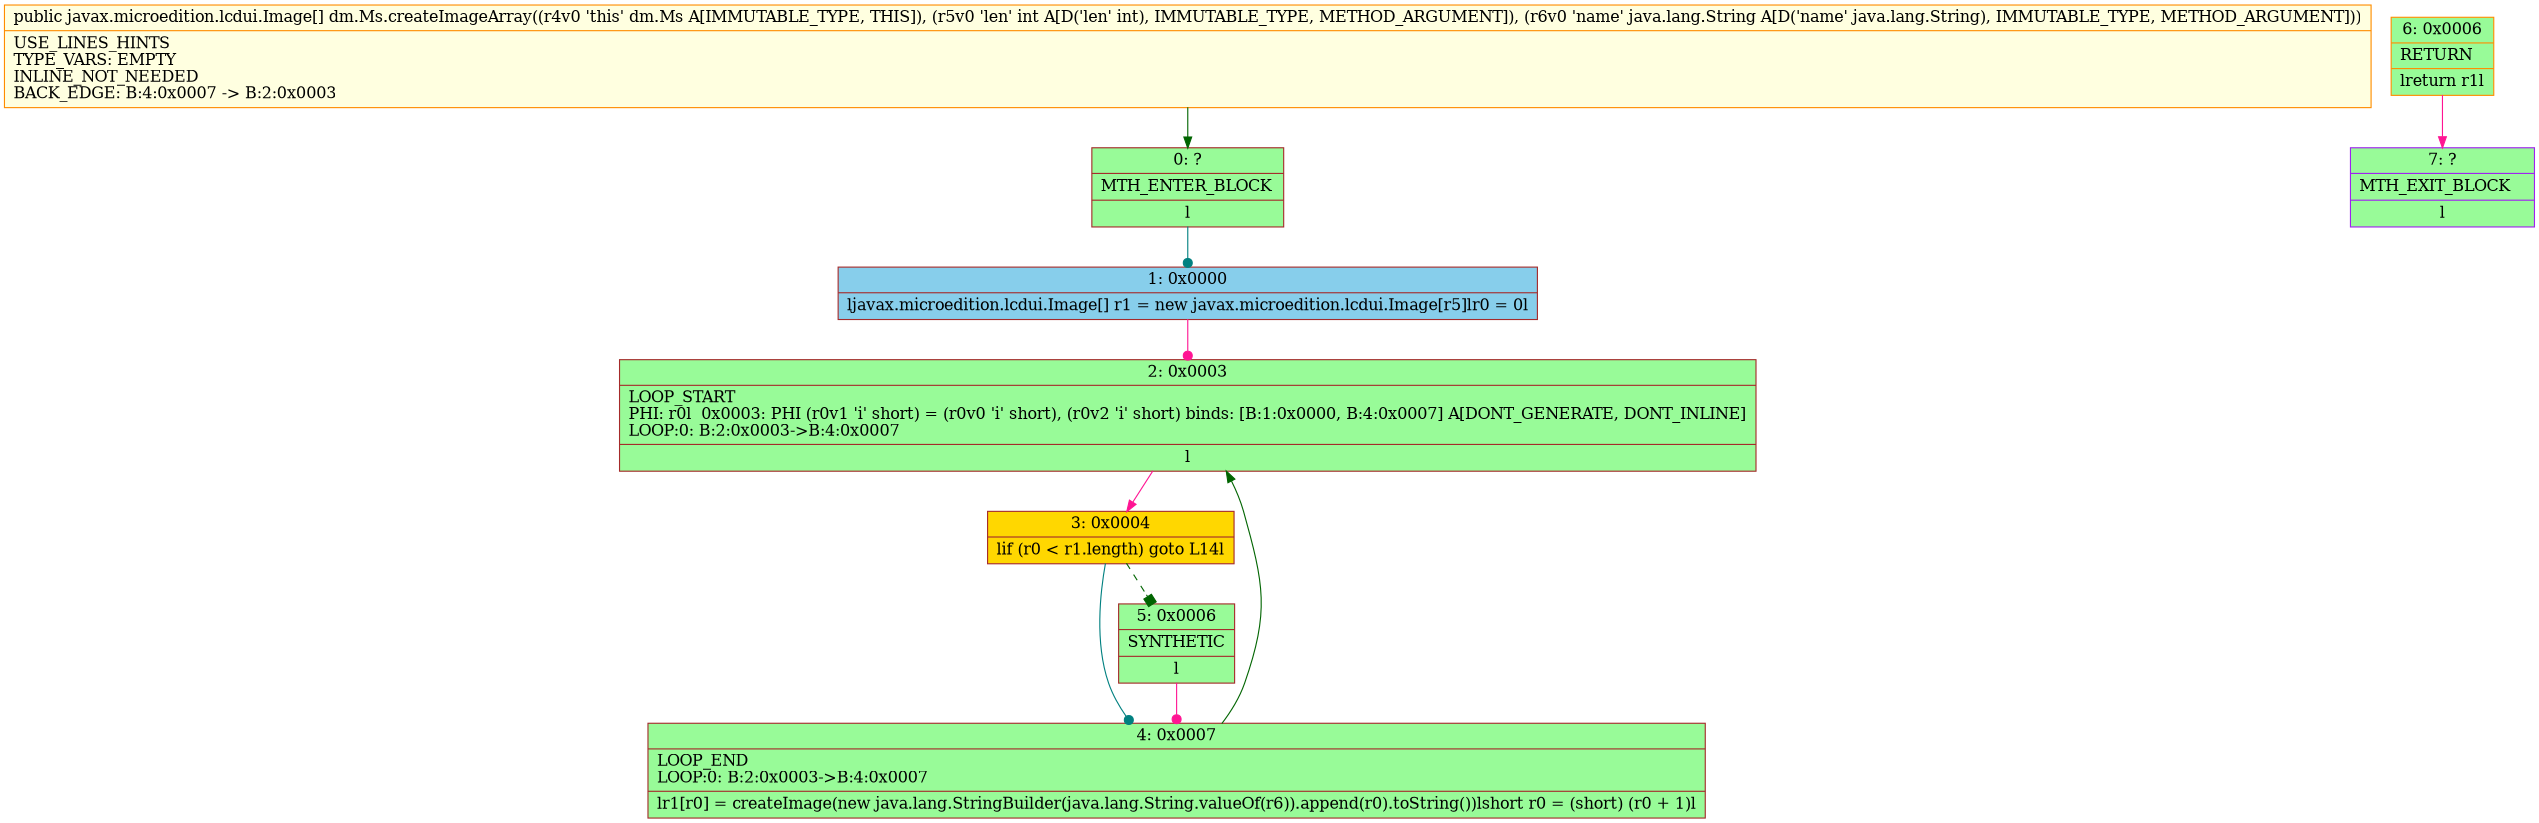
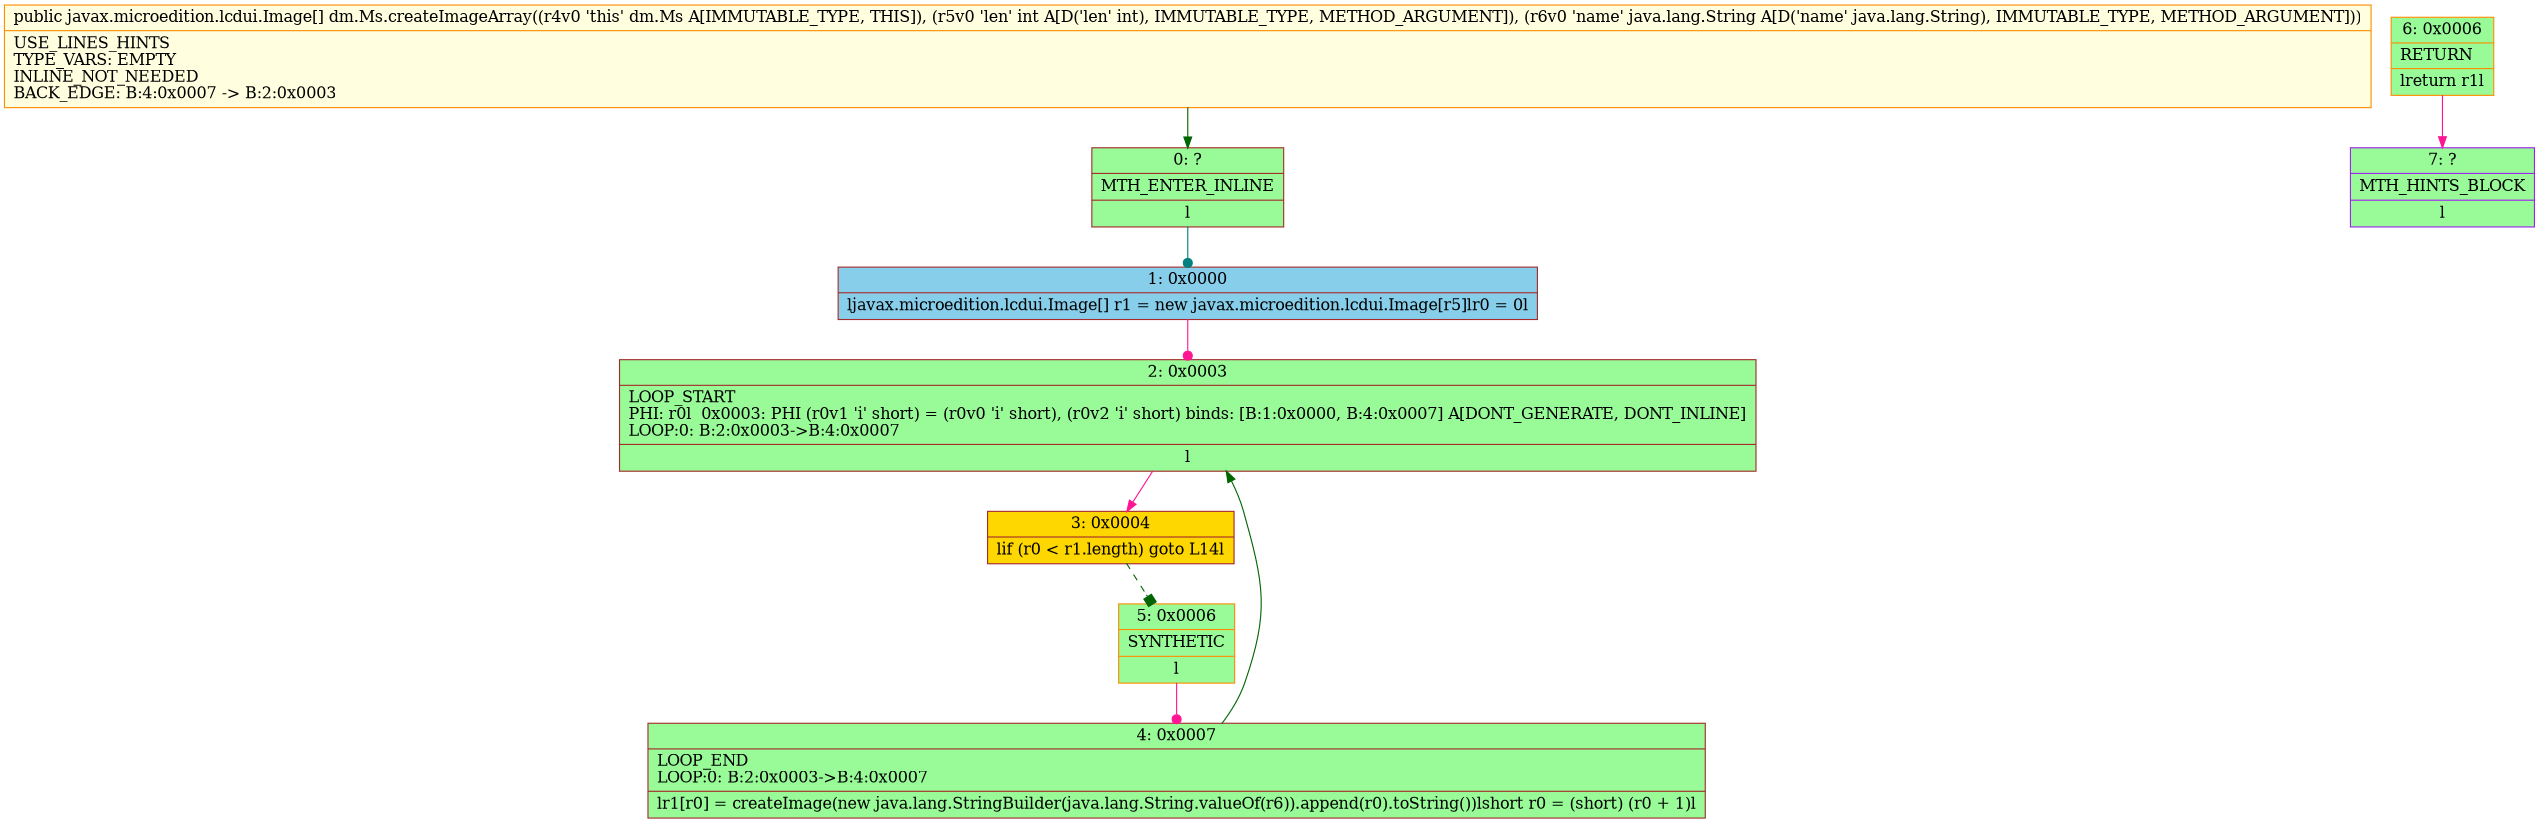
(1187, 186) -> (1188, 186)
(2435, 186) -> (2442, 186)
(1101, 642) -> none
(1177, 644) -> (1177, 644)
